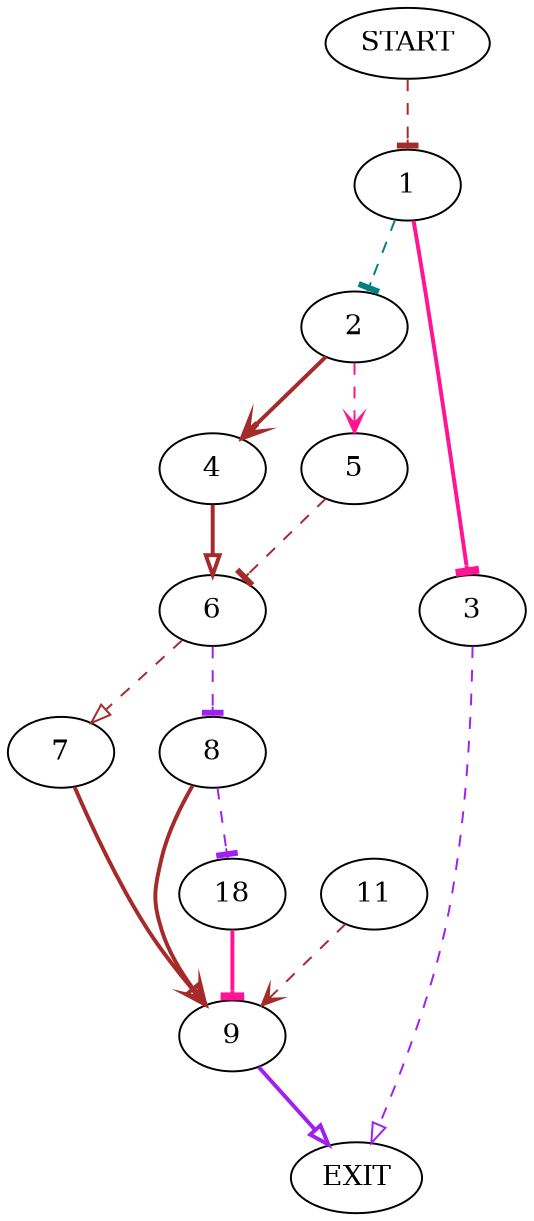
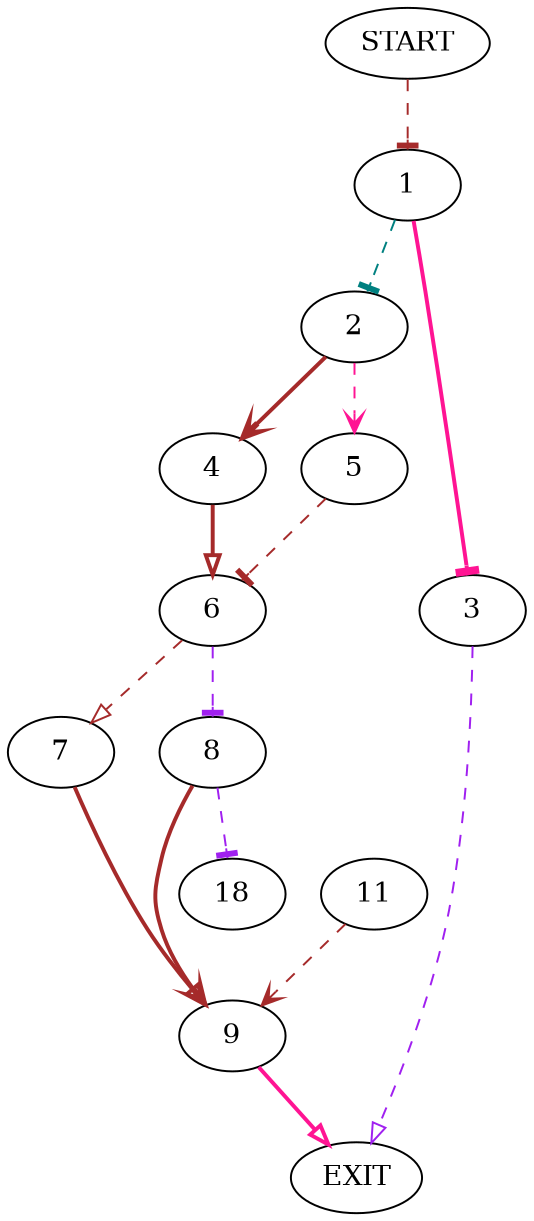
(232, 960) -> none
(287, 1098) -> (287, 1098)
